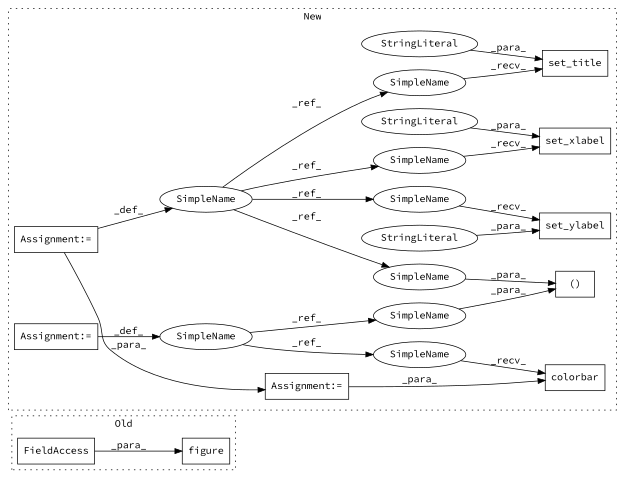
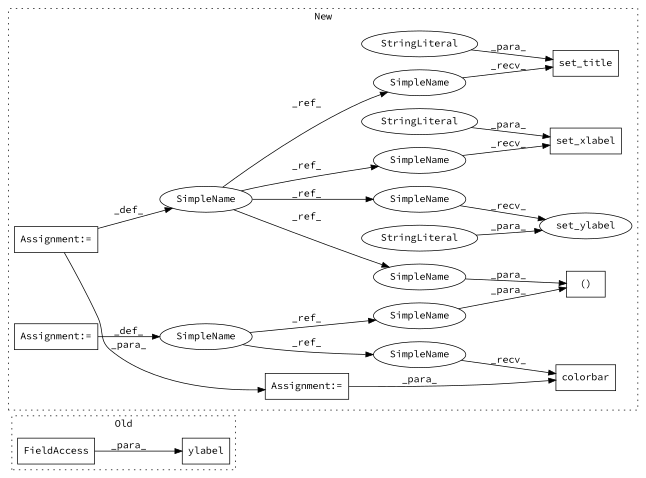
(575, 226) -> (586, 226)
(206, 451) -> (206, 451)
